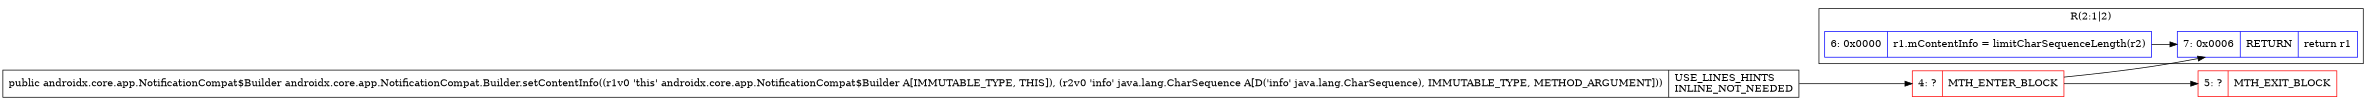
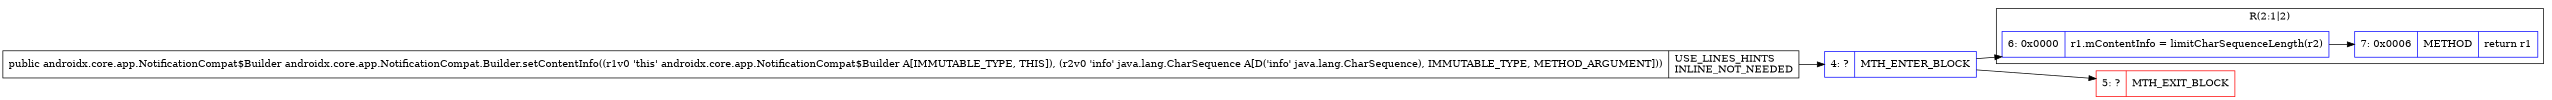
(2269, 44) -> (2448, 44)
(2131, 69) -> (1986, 58)
(1988, 84) -> (1900, 64)
